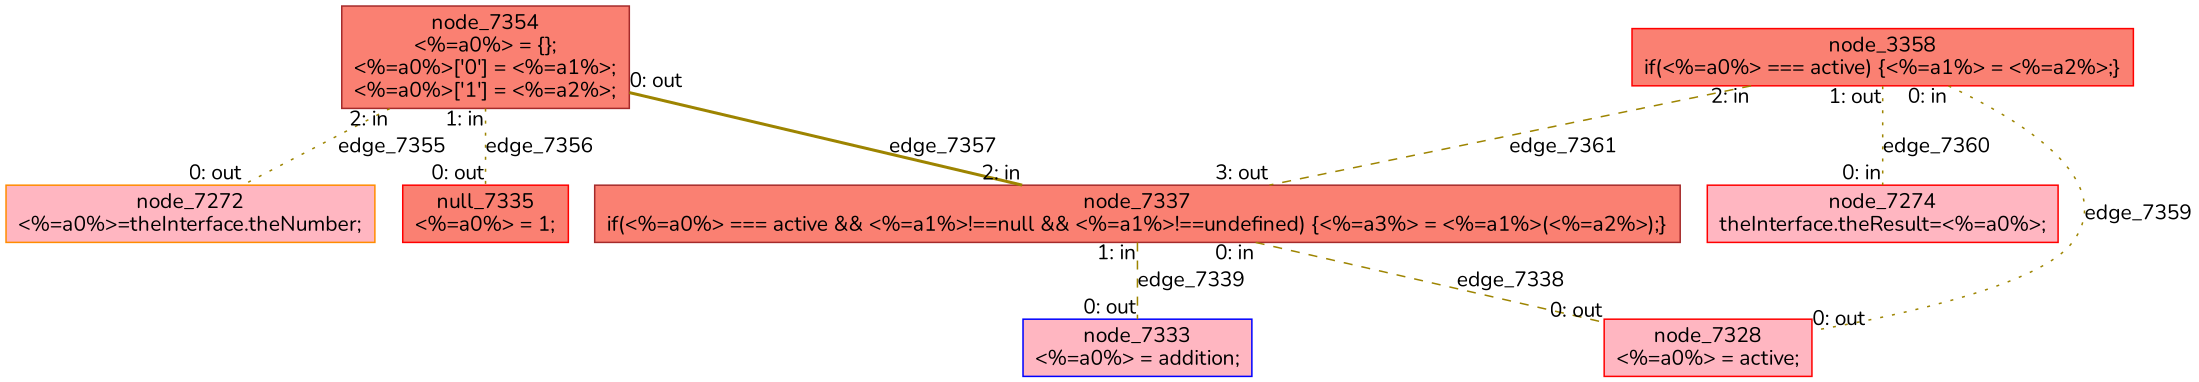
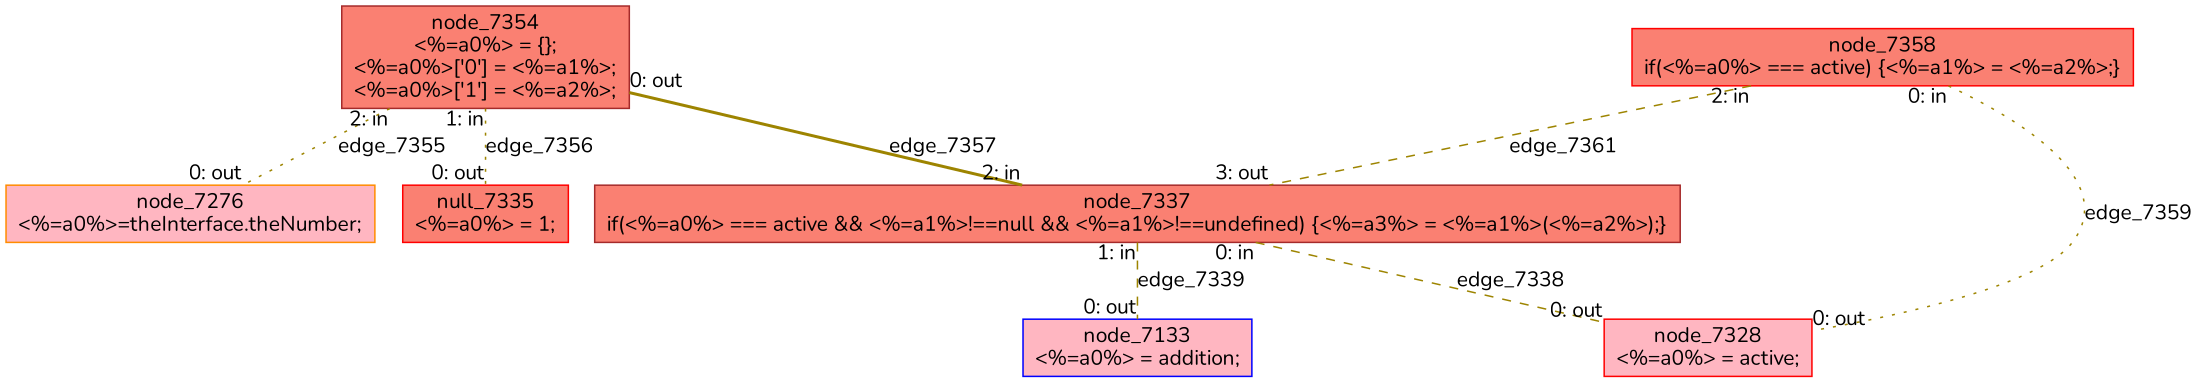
(1883, 57) -> (1883, 57)
(190, 214) -> (190, 214)
(1883, 214) -> none
(1137, 348) -> (1137, 348)
